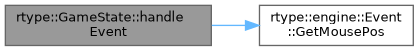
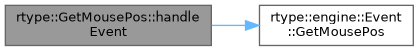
(108, 25) -> (108, 25)
